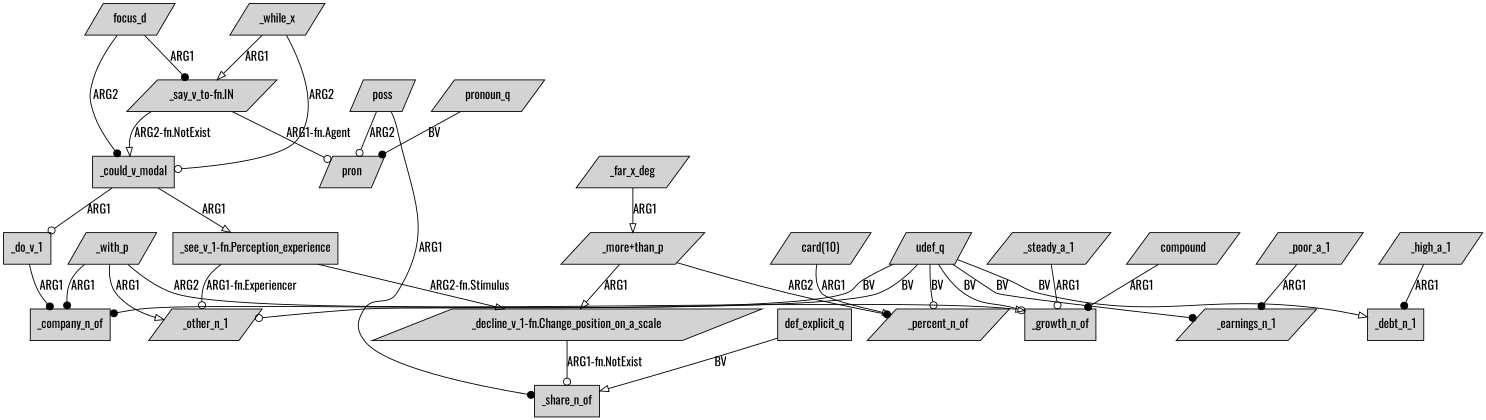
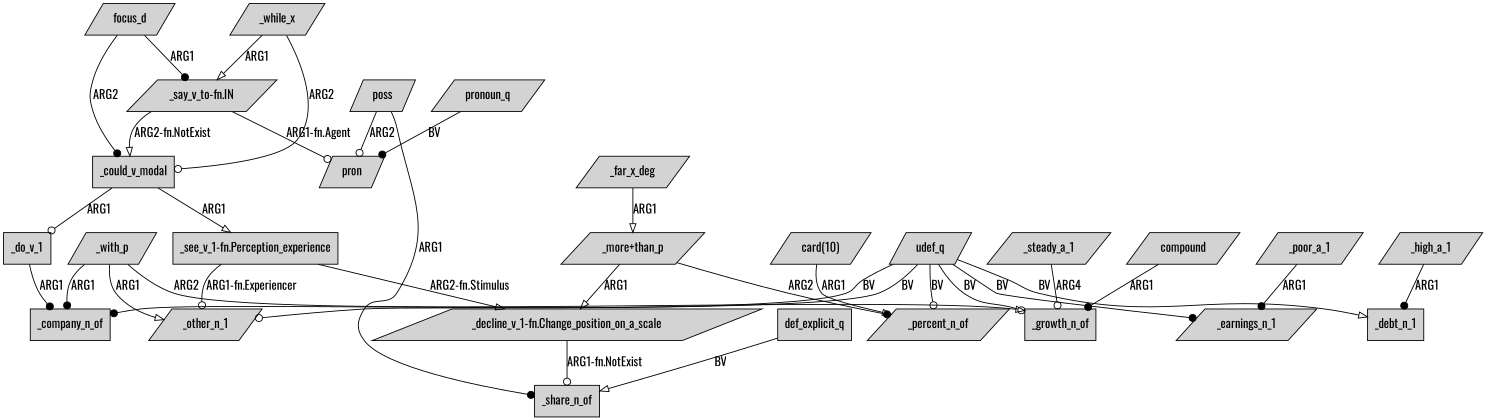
(1068, 287) -> (1069, 287)
